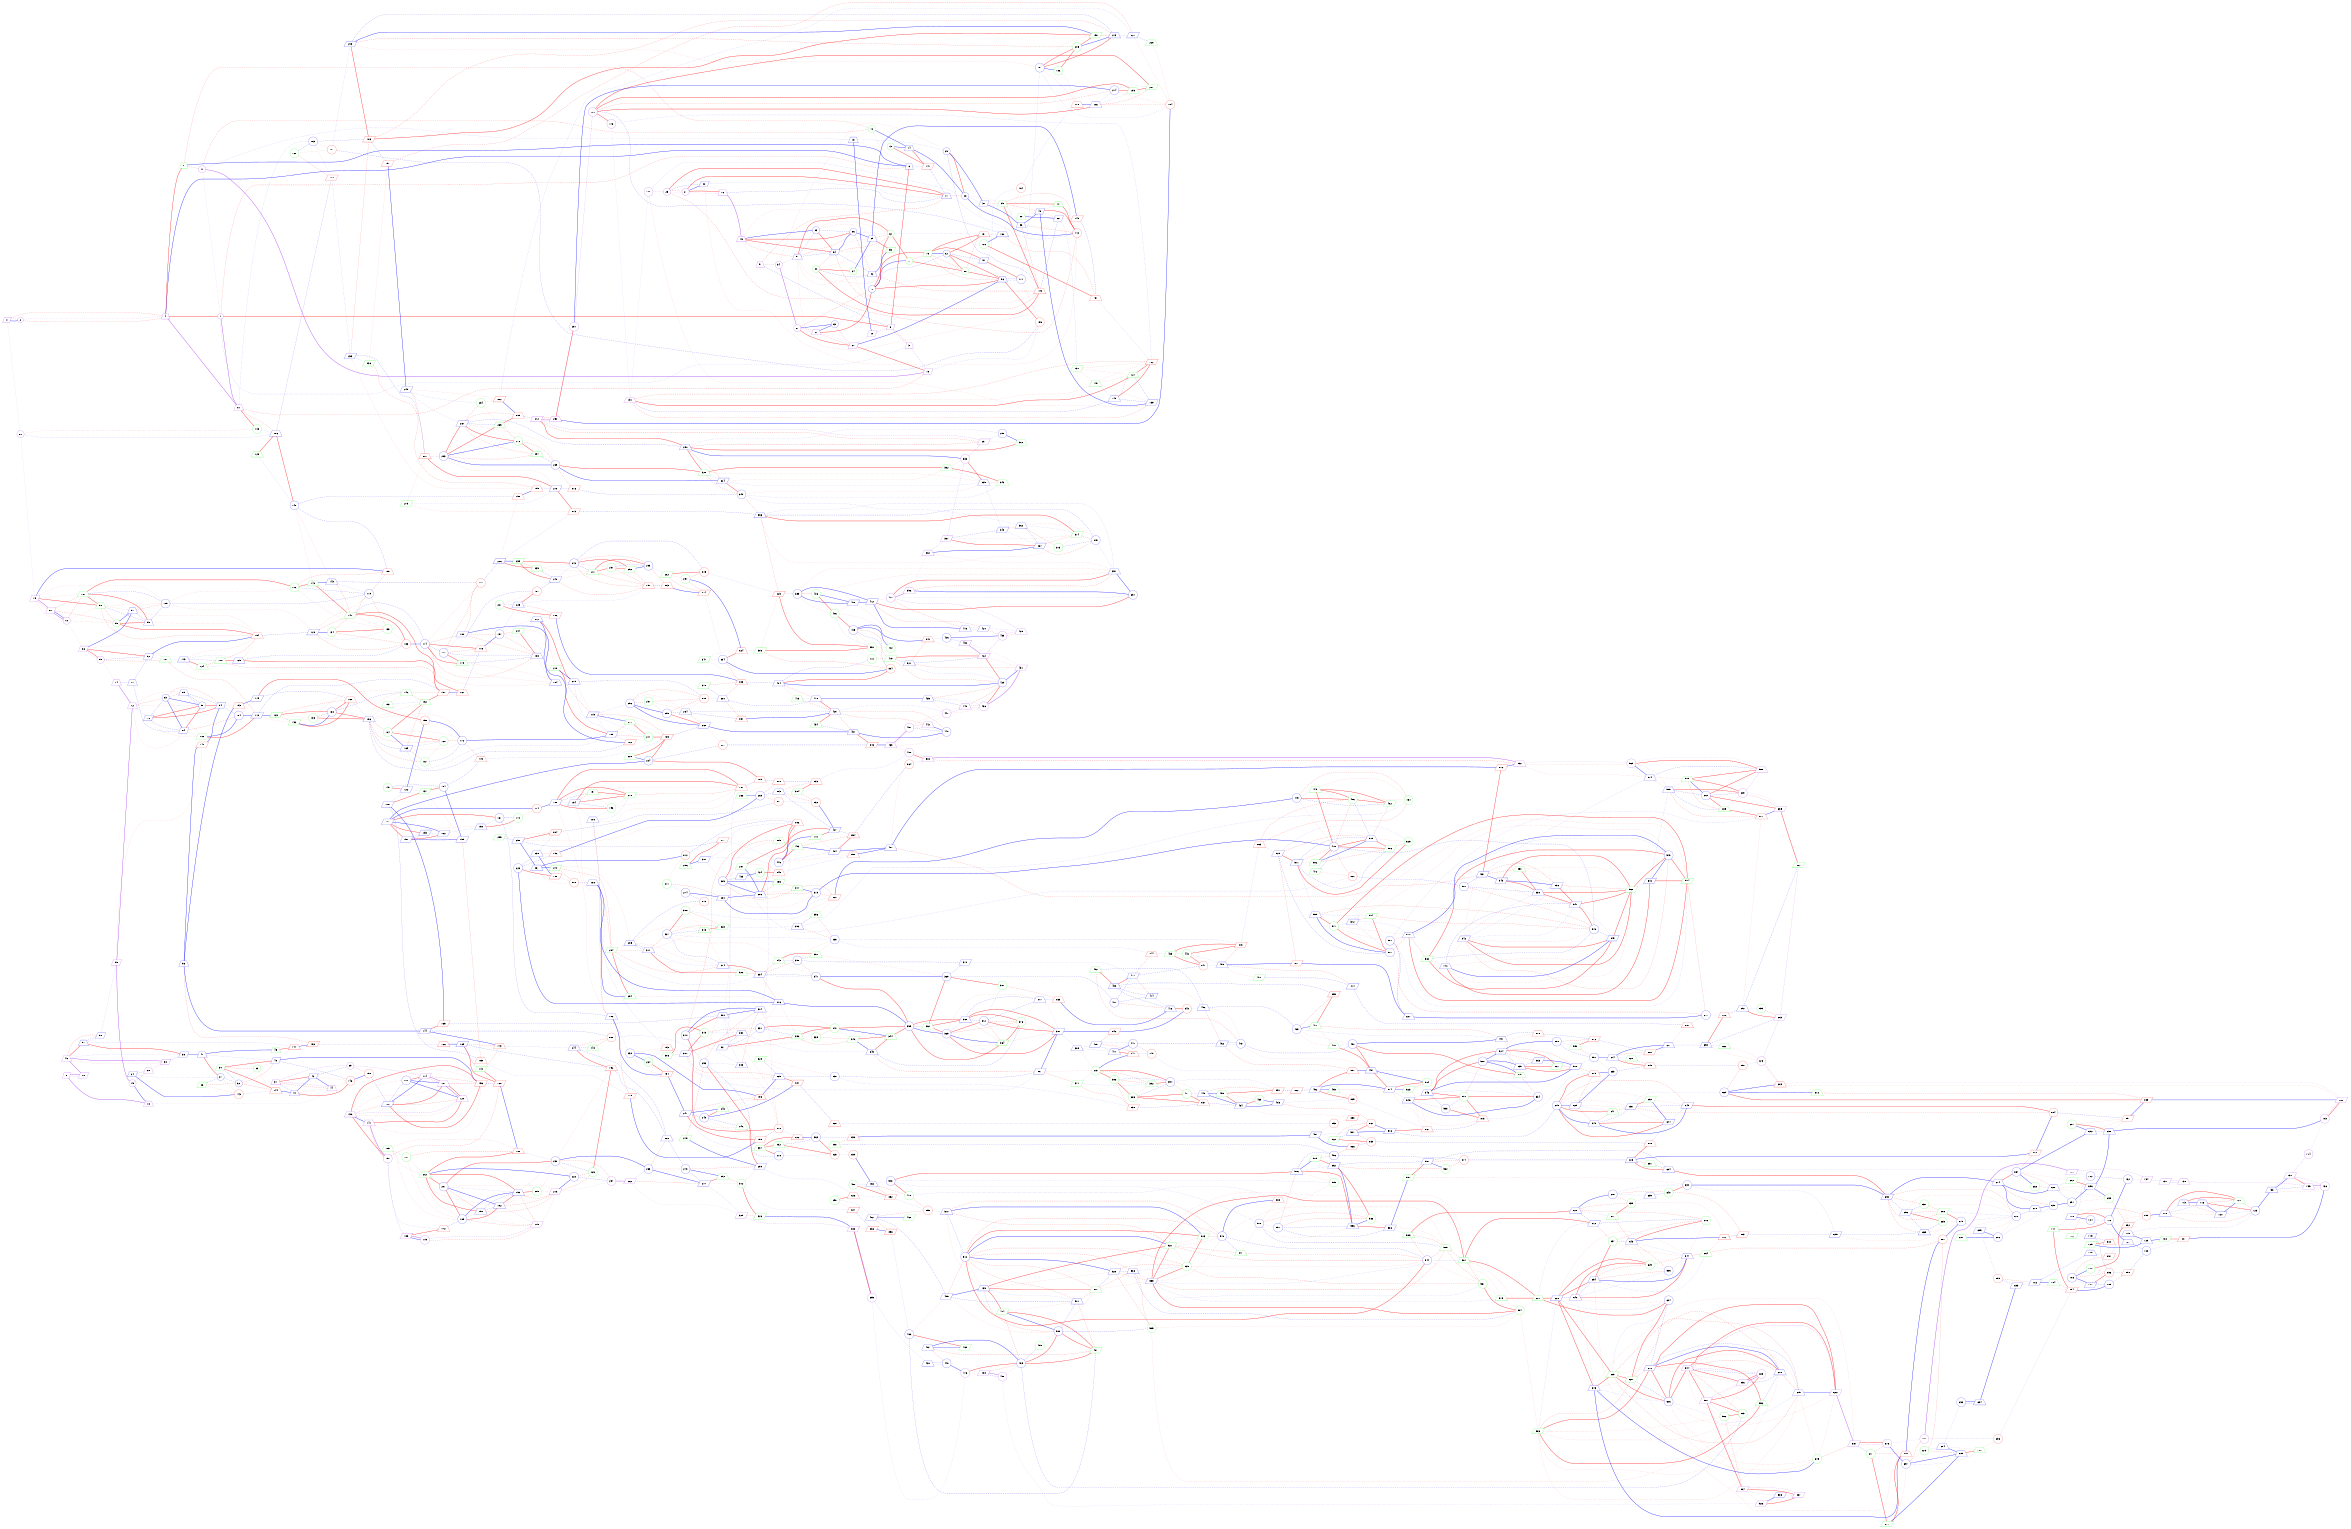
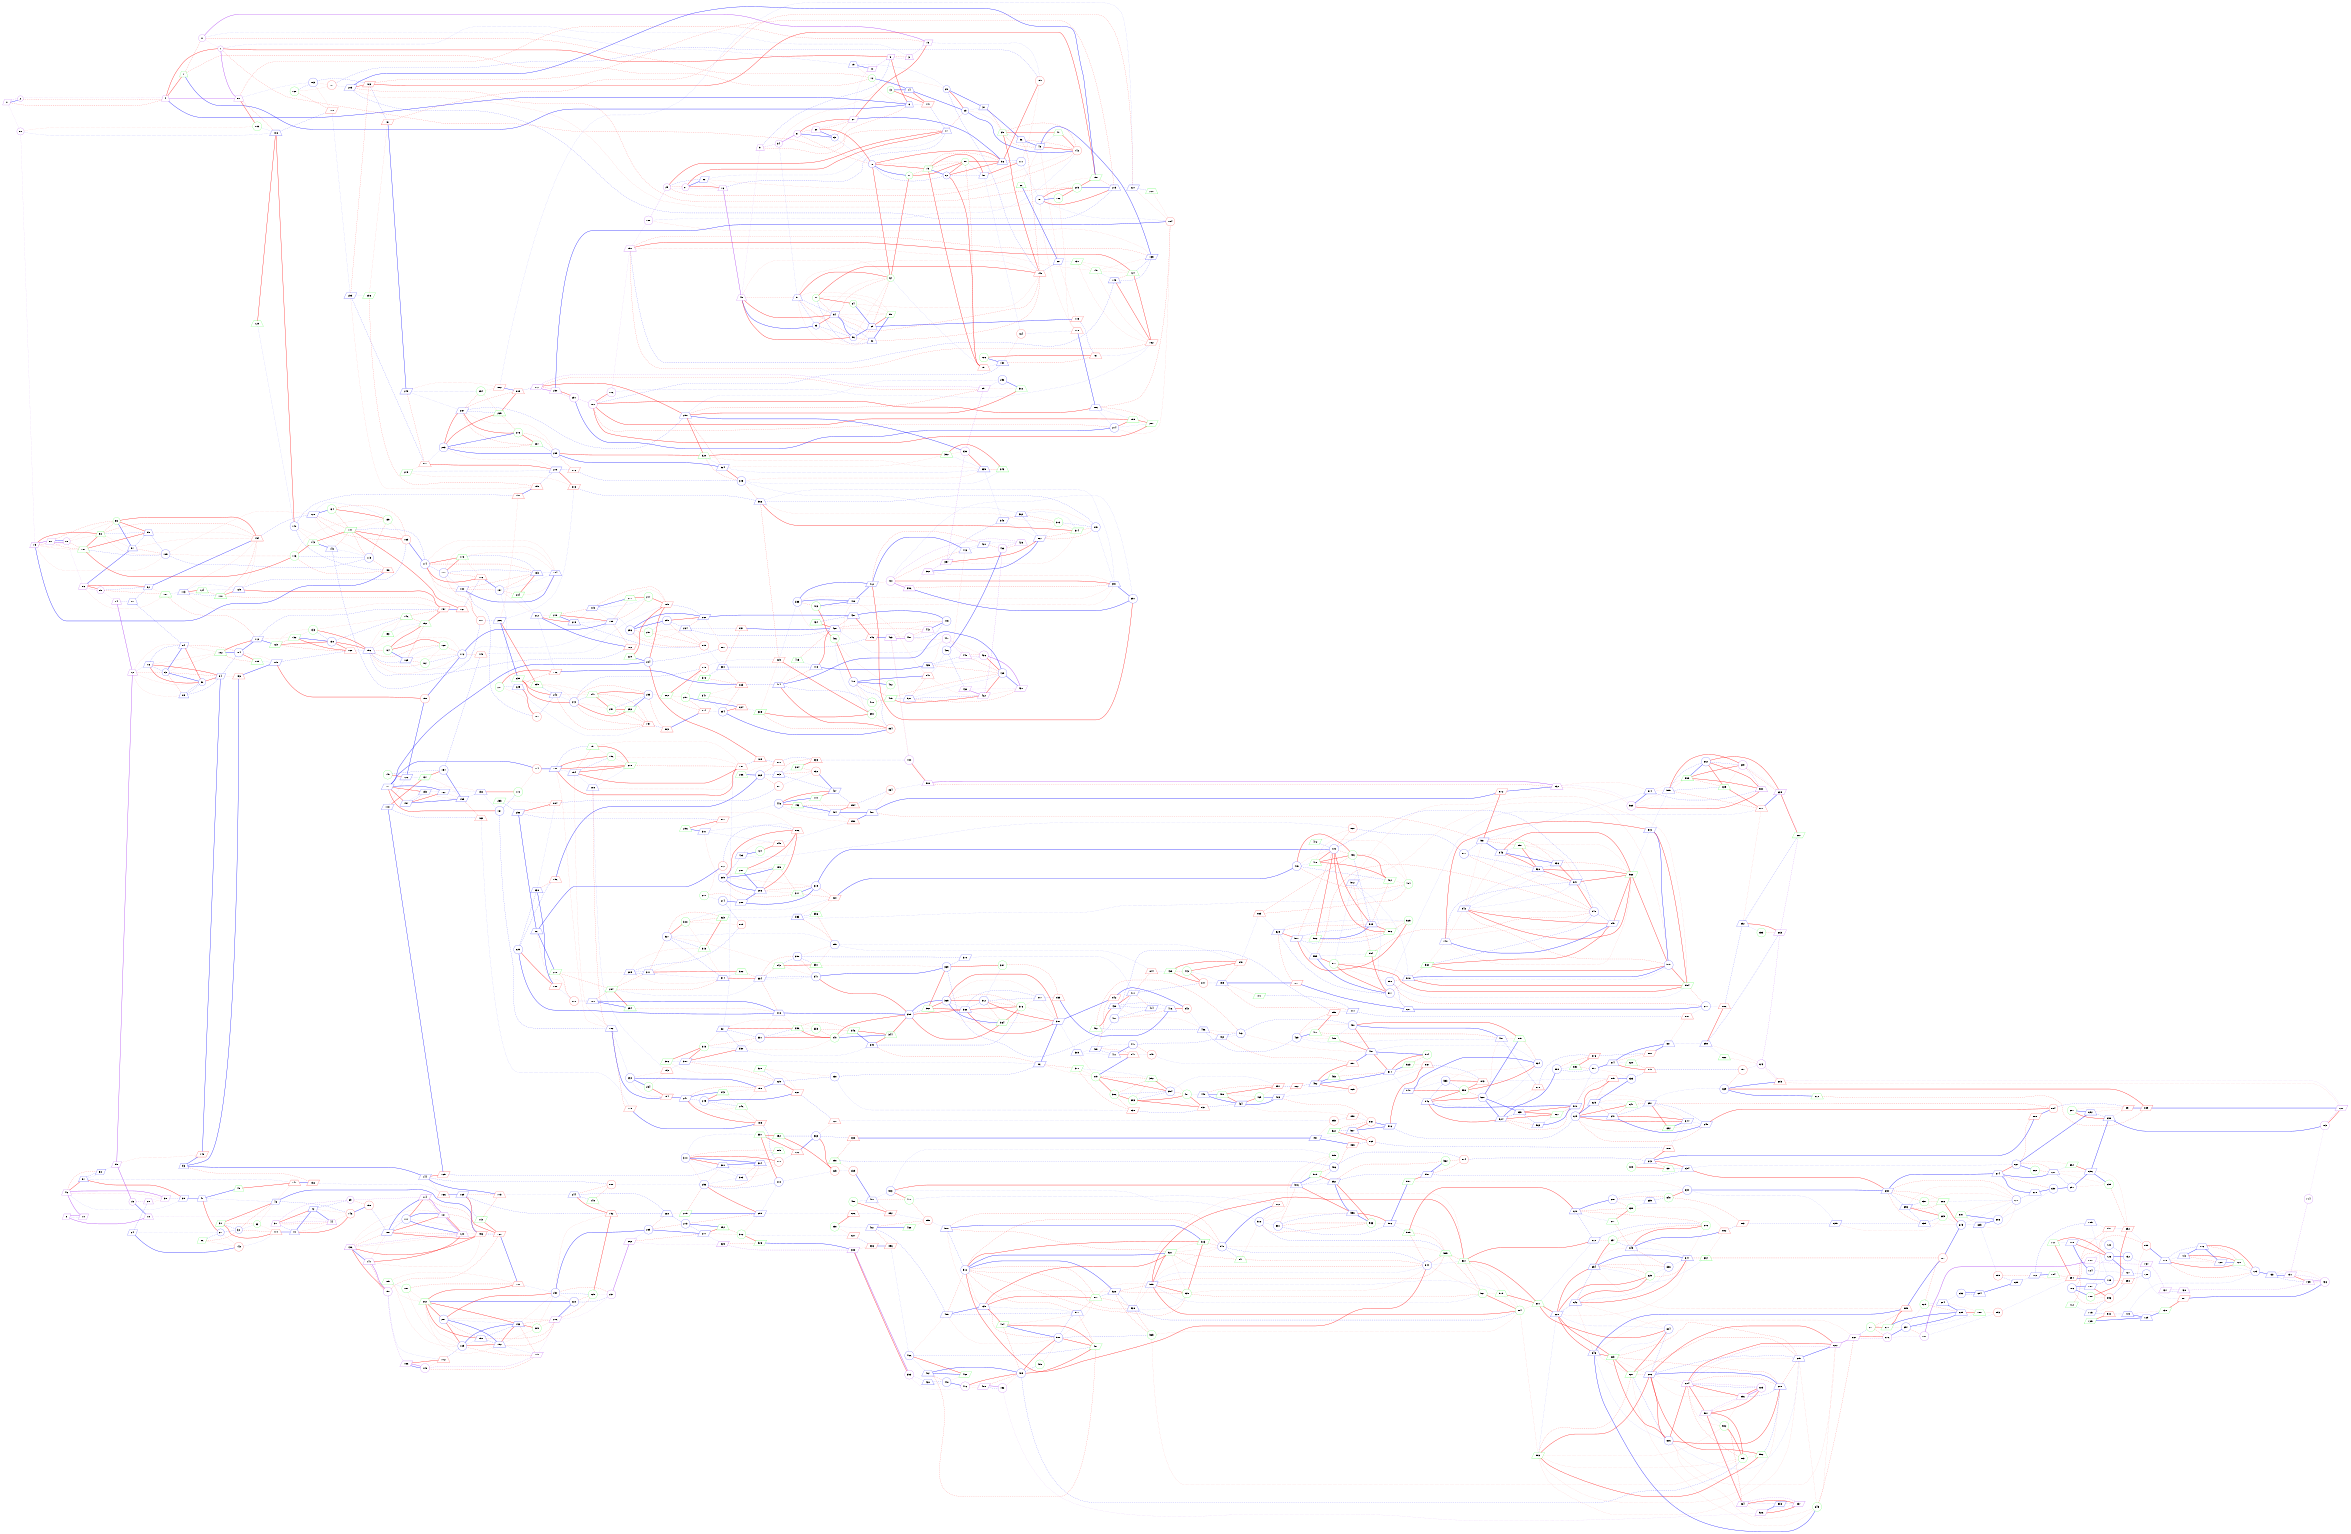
none -> (257, 661)
none -> (1631, 1167)
